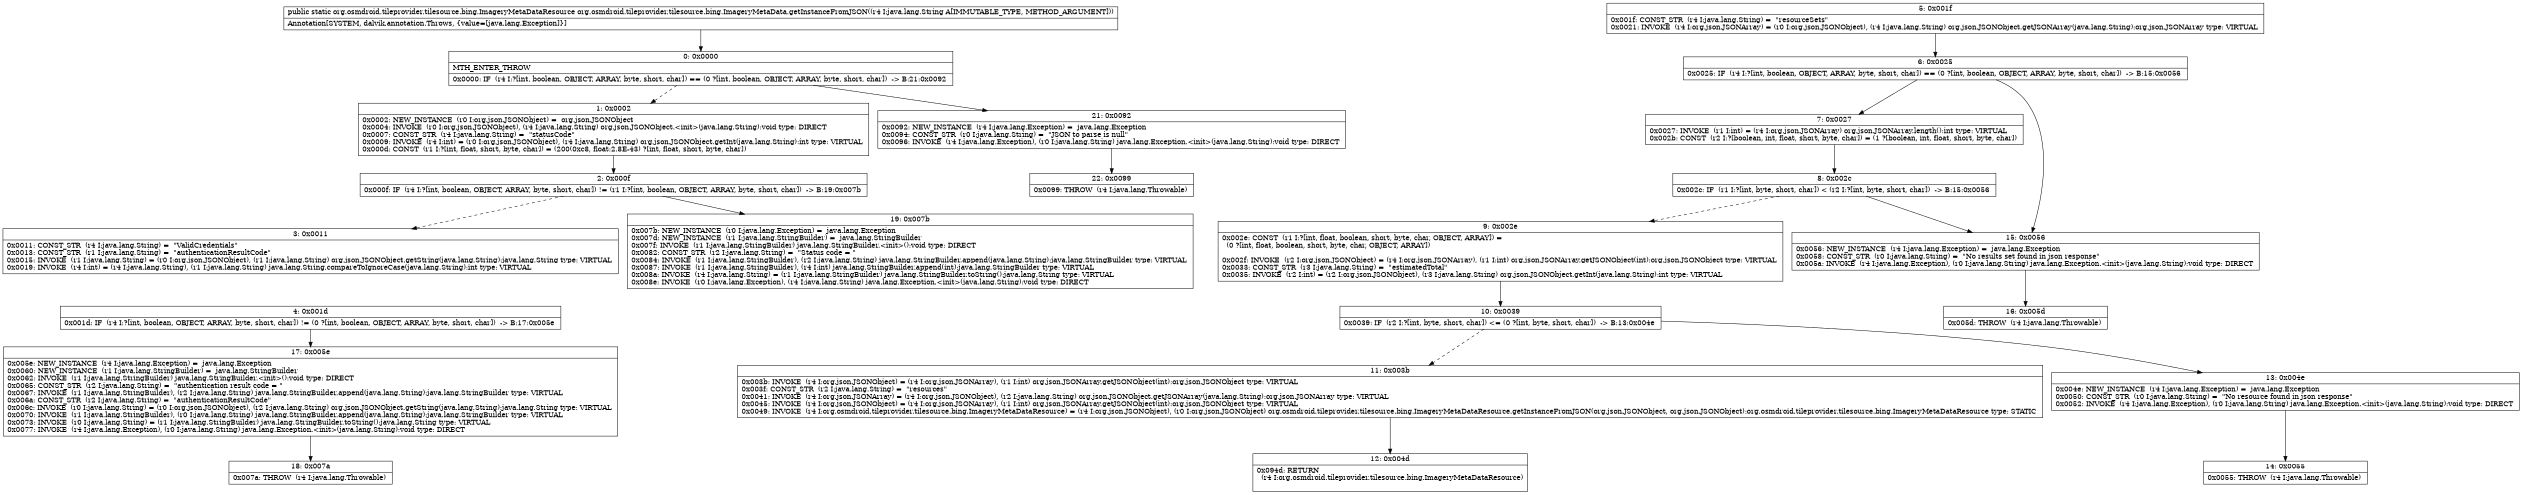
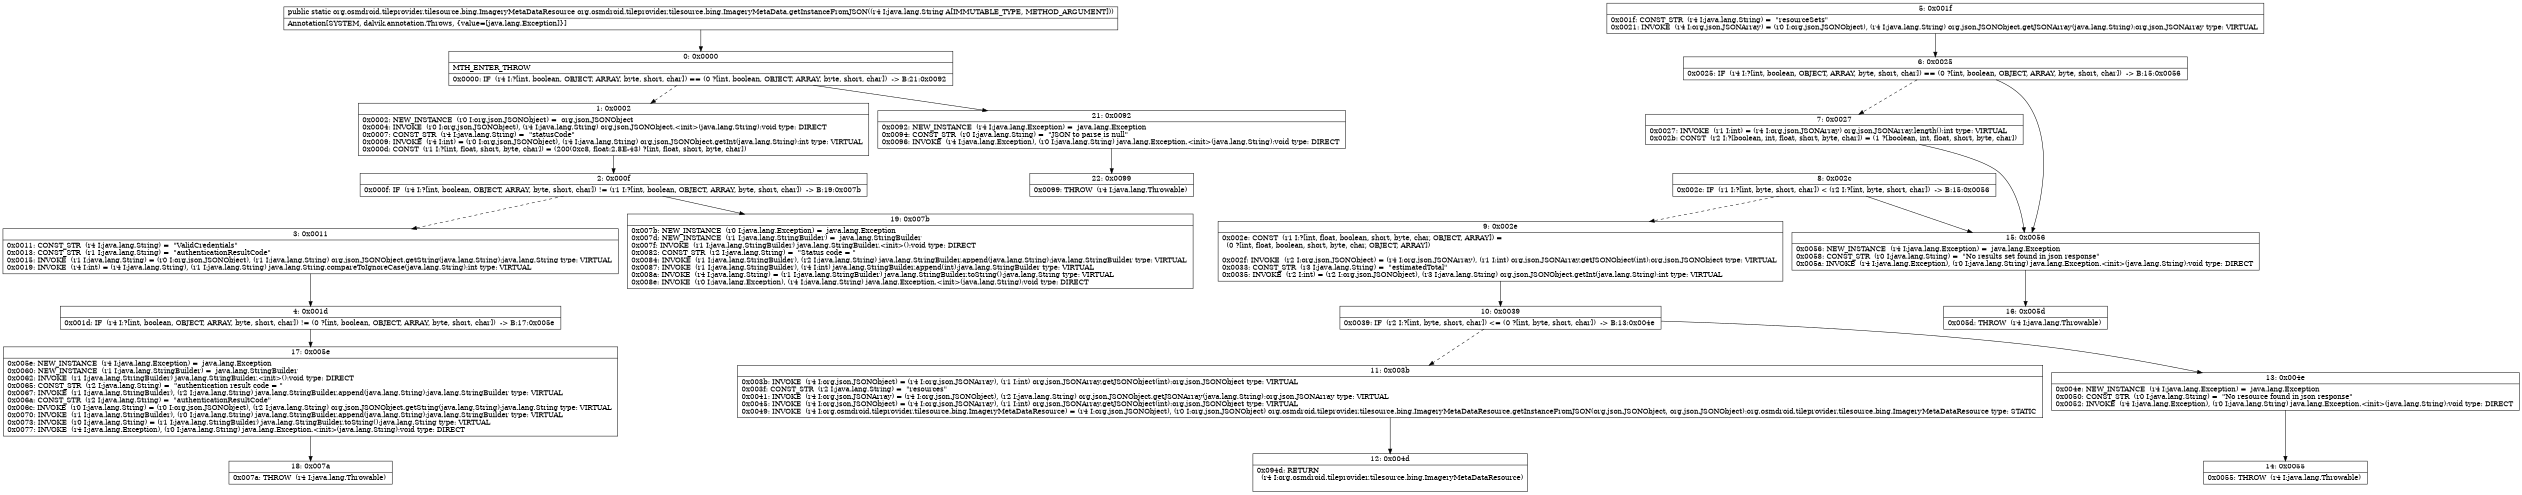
(1890, 96) -> (1890, 96)
(1834, 157) -> (1989, 166)
none -> (311, 288)
